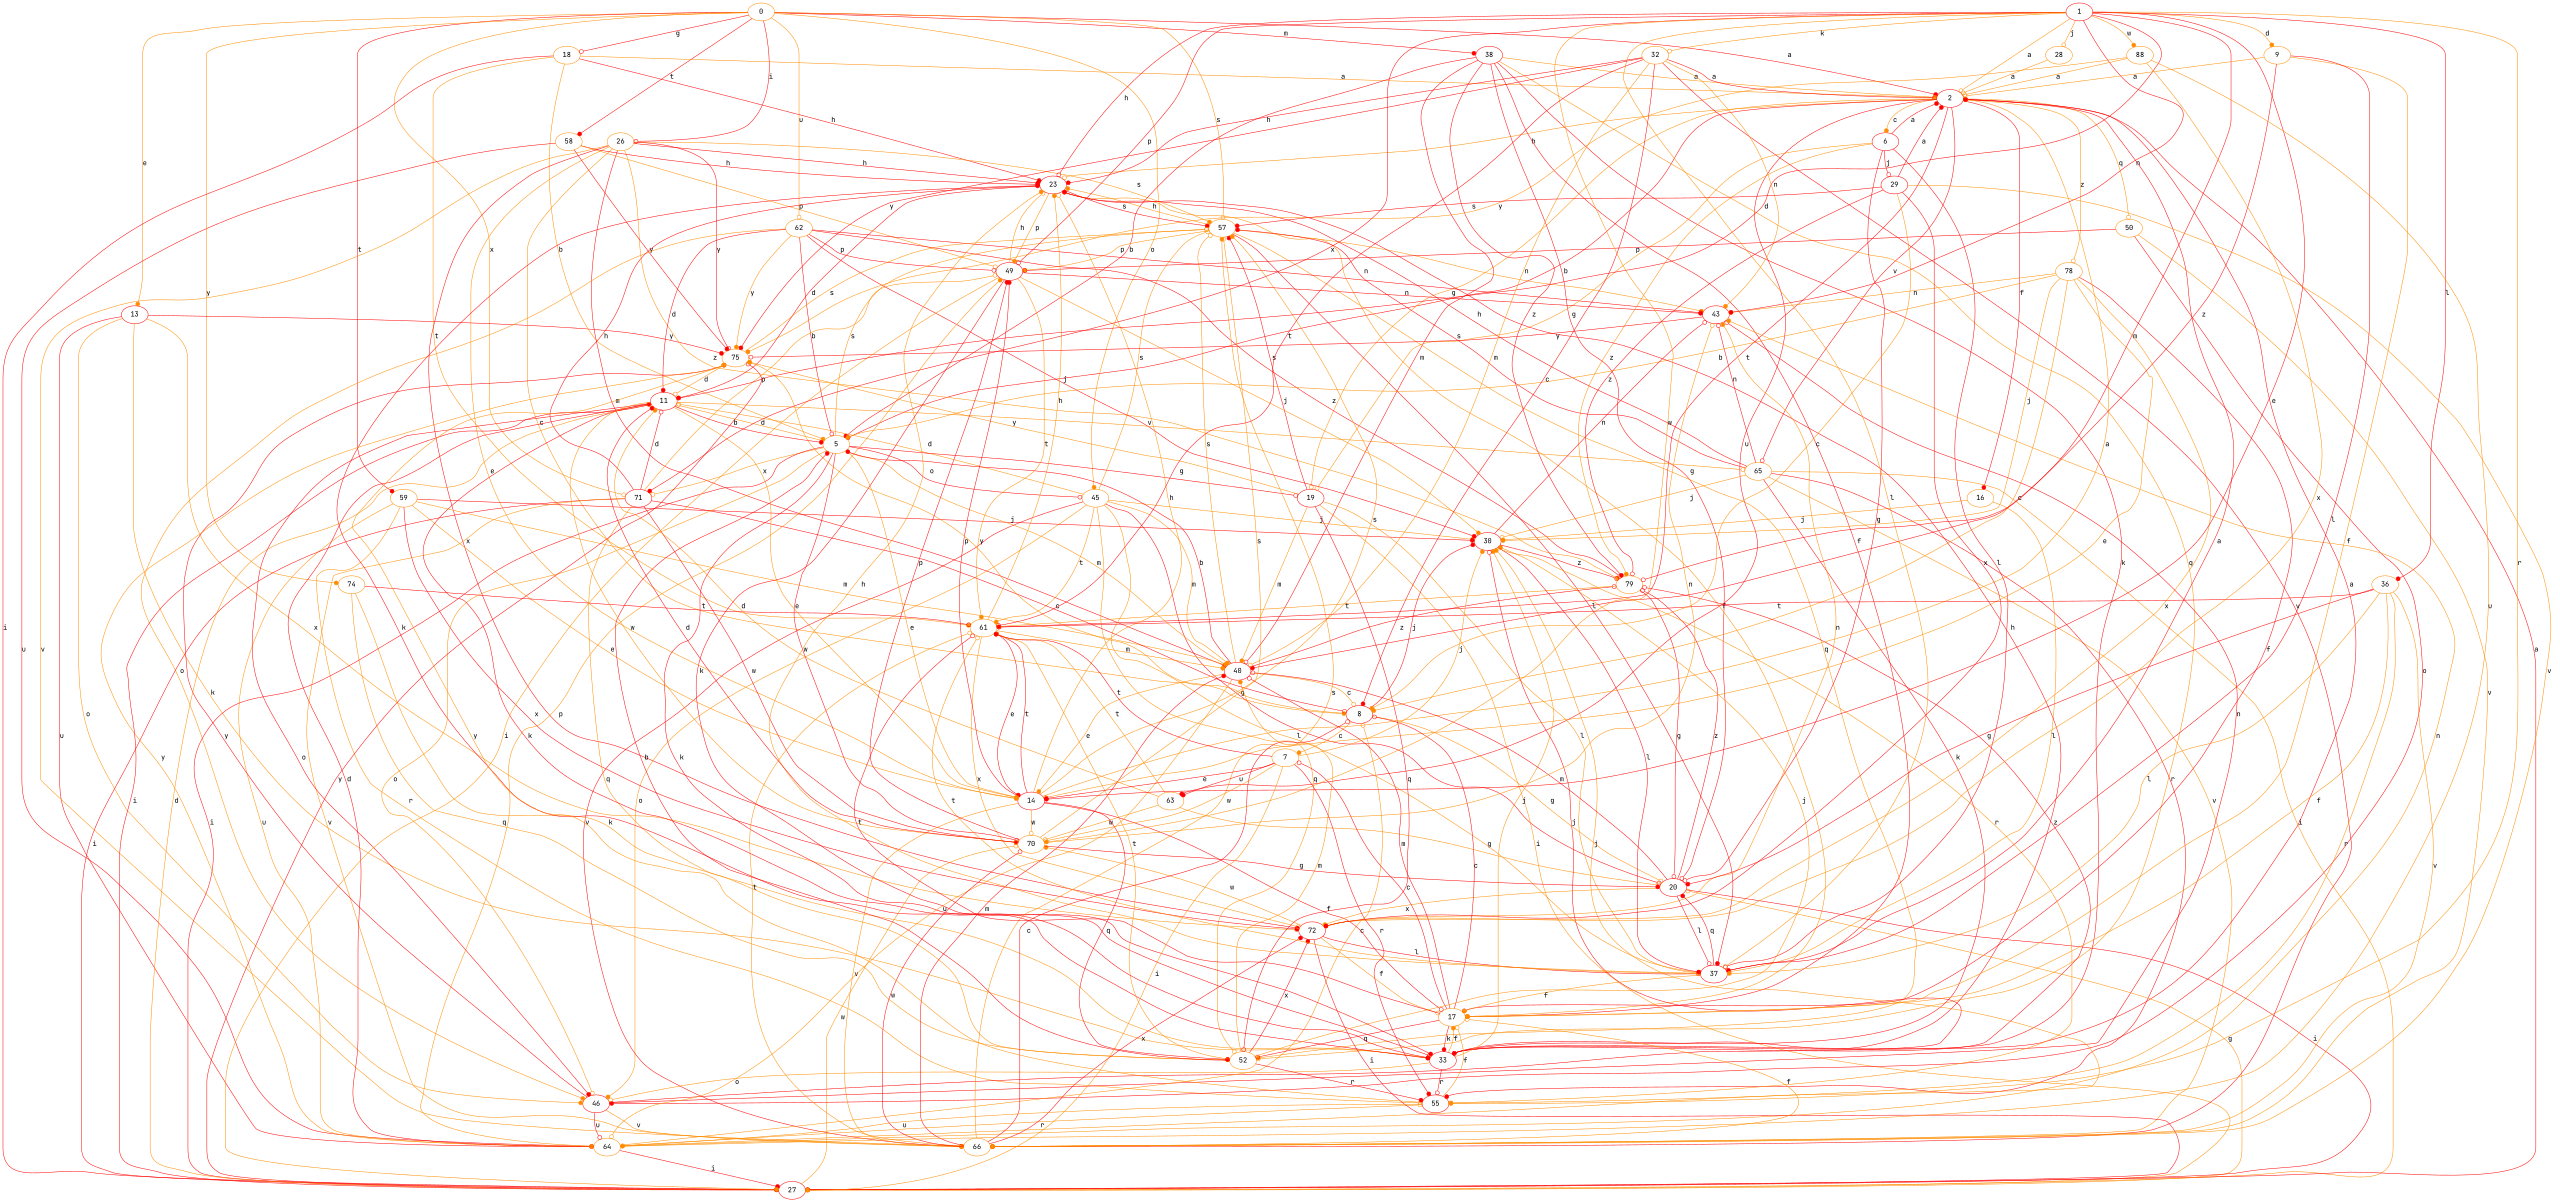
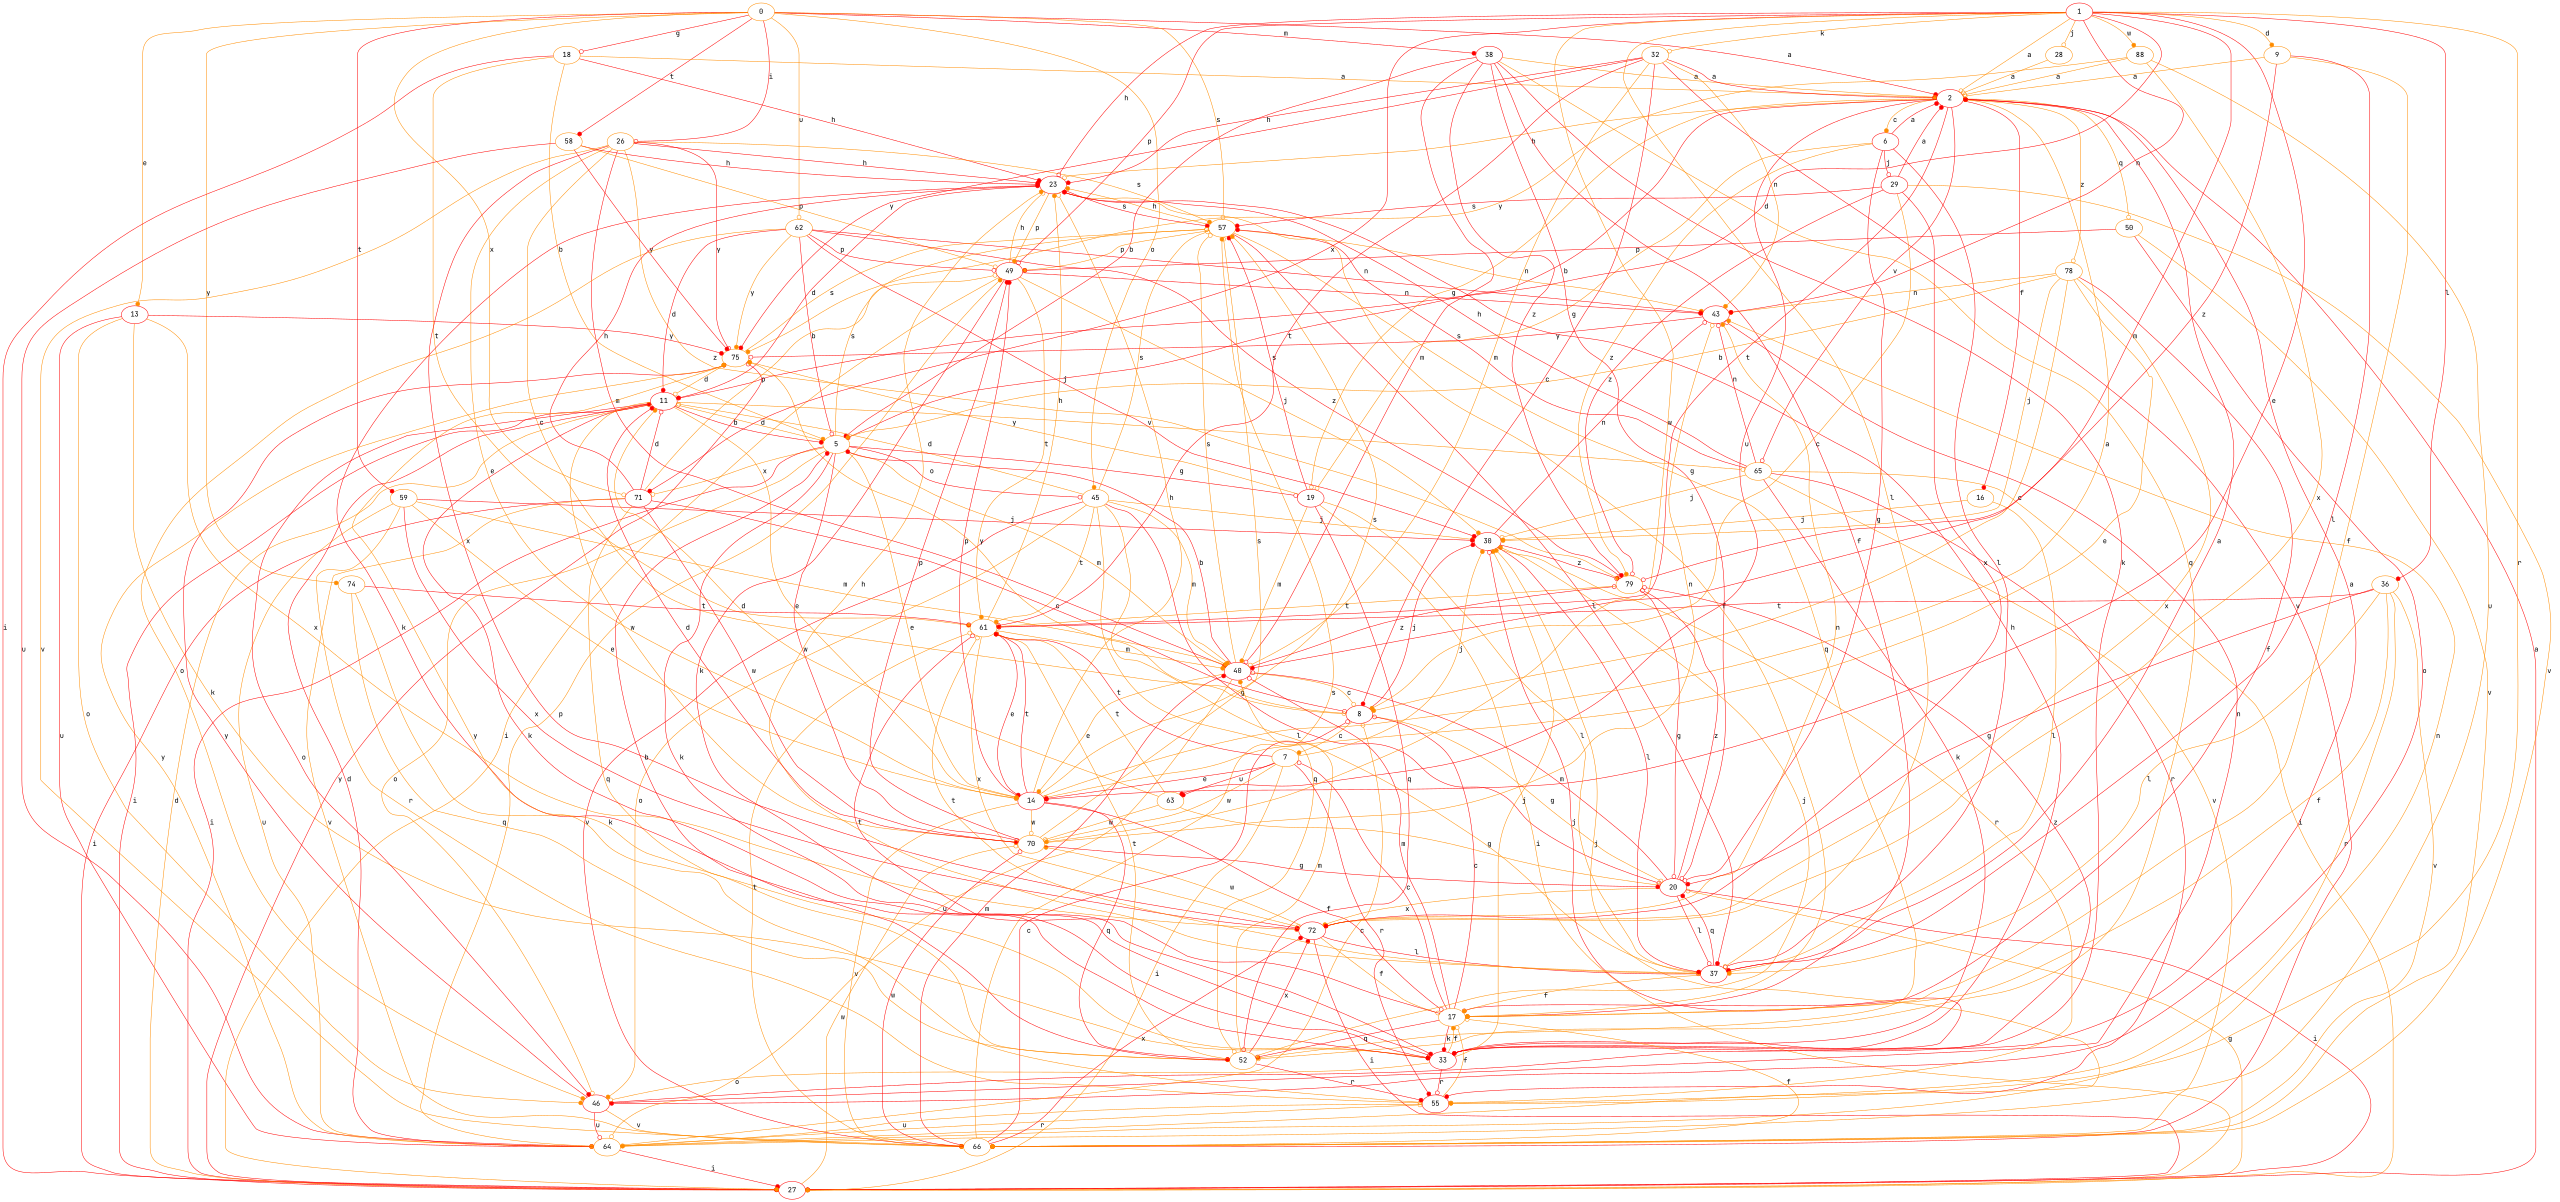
(743, 620) -> (743, 620)
